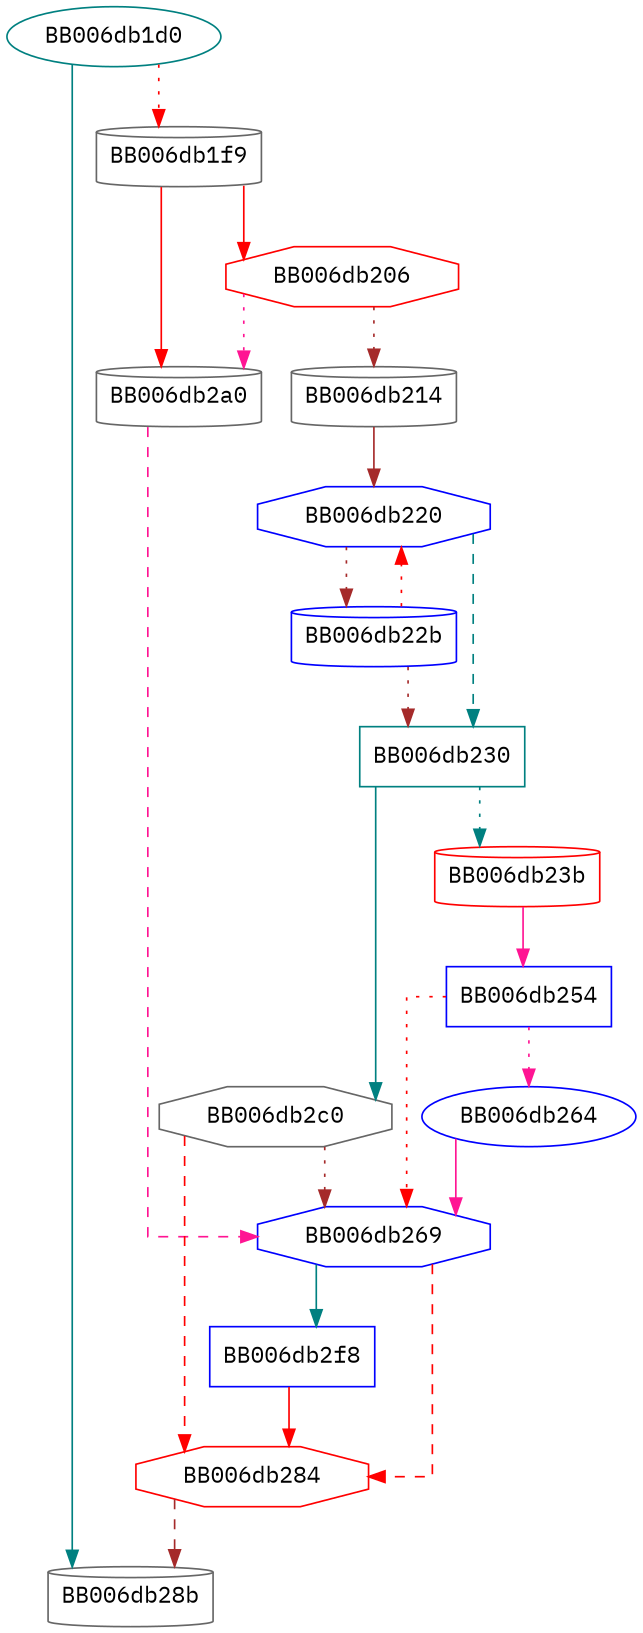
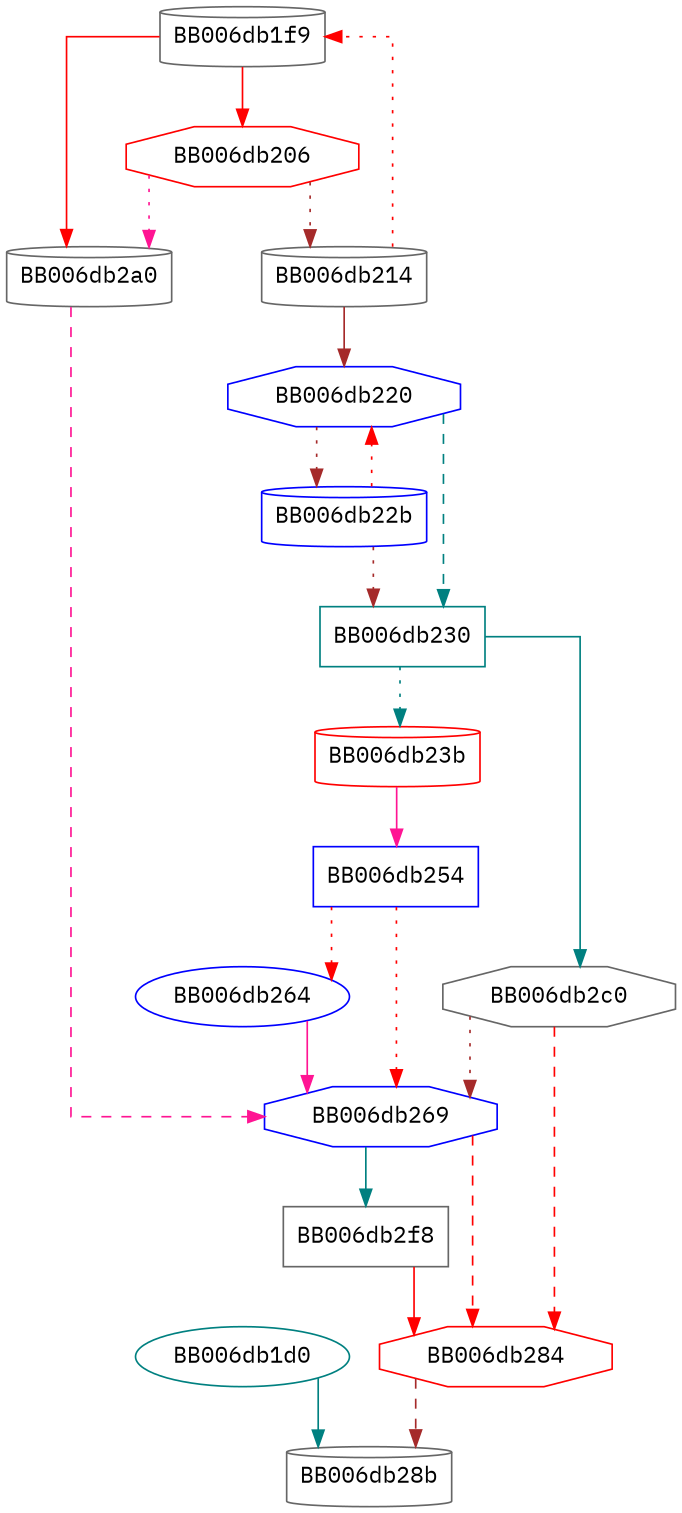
(159, 87) -> (393, 116)
(529, 1048) -> (332, 935)
(292, 1357) -> (366, 1237)
